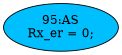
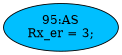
(61, 27) -> (61, 27)
